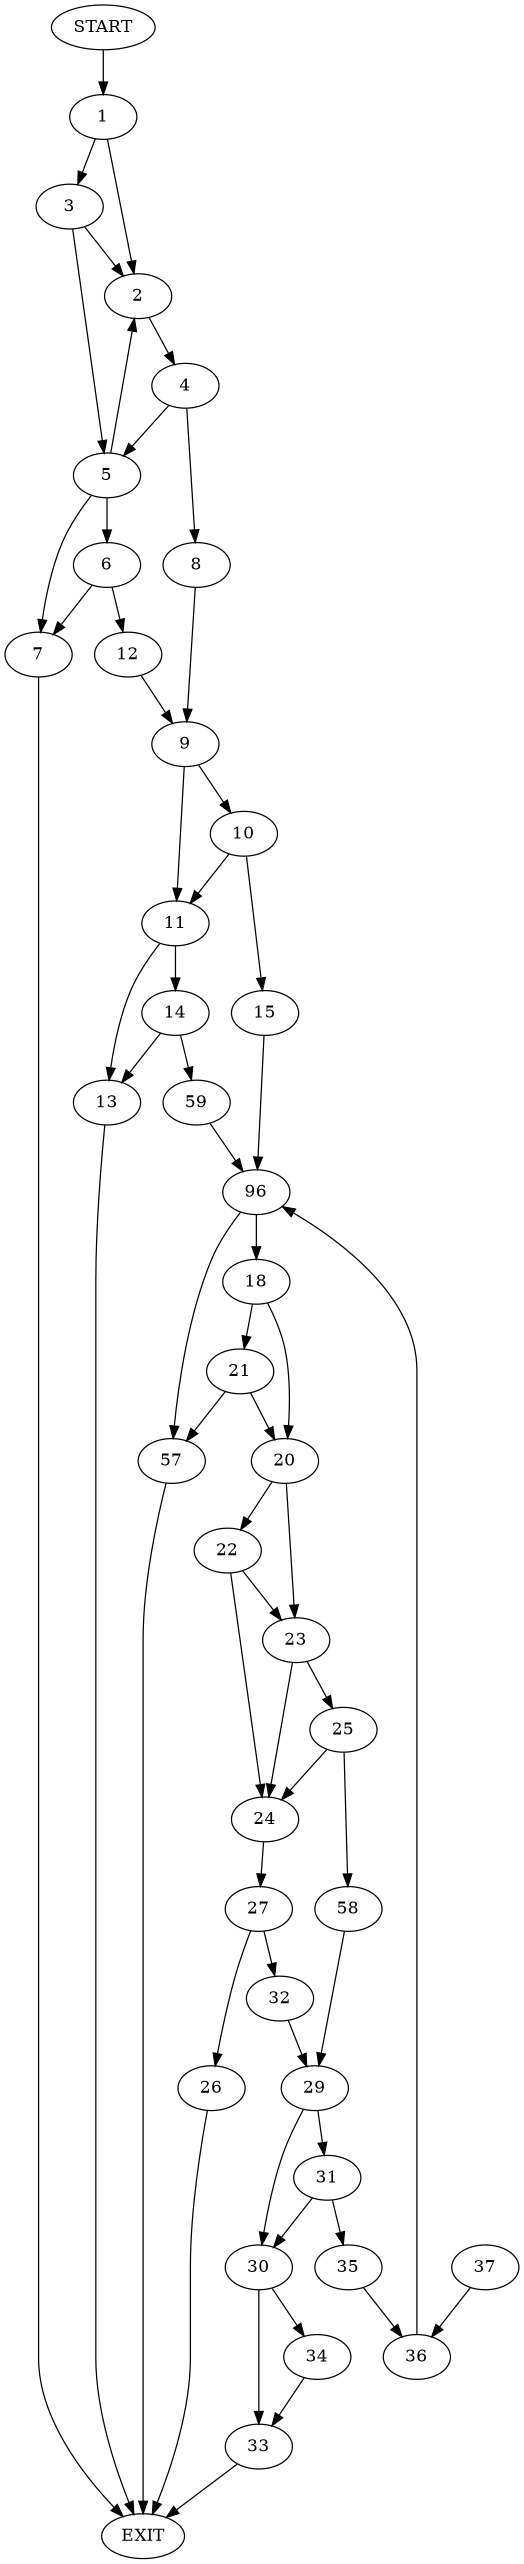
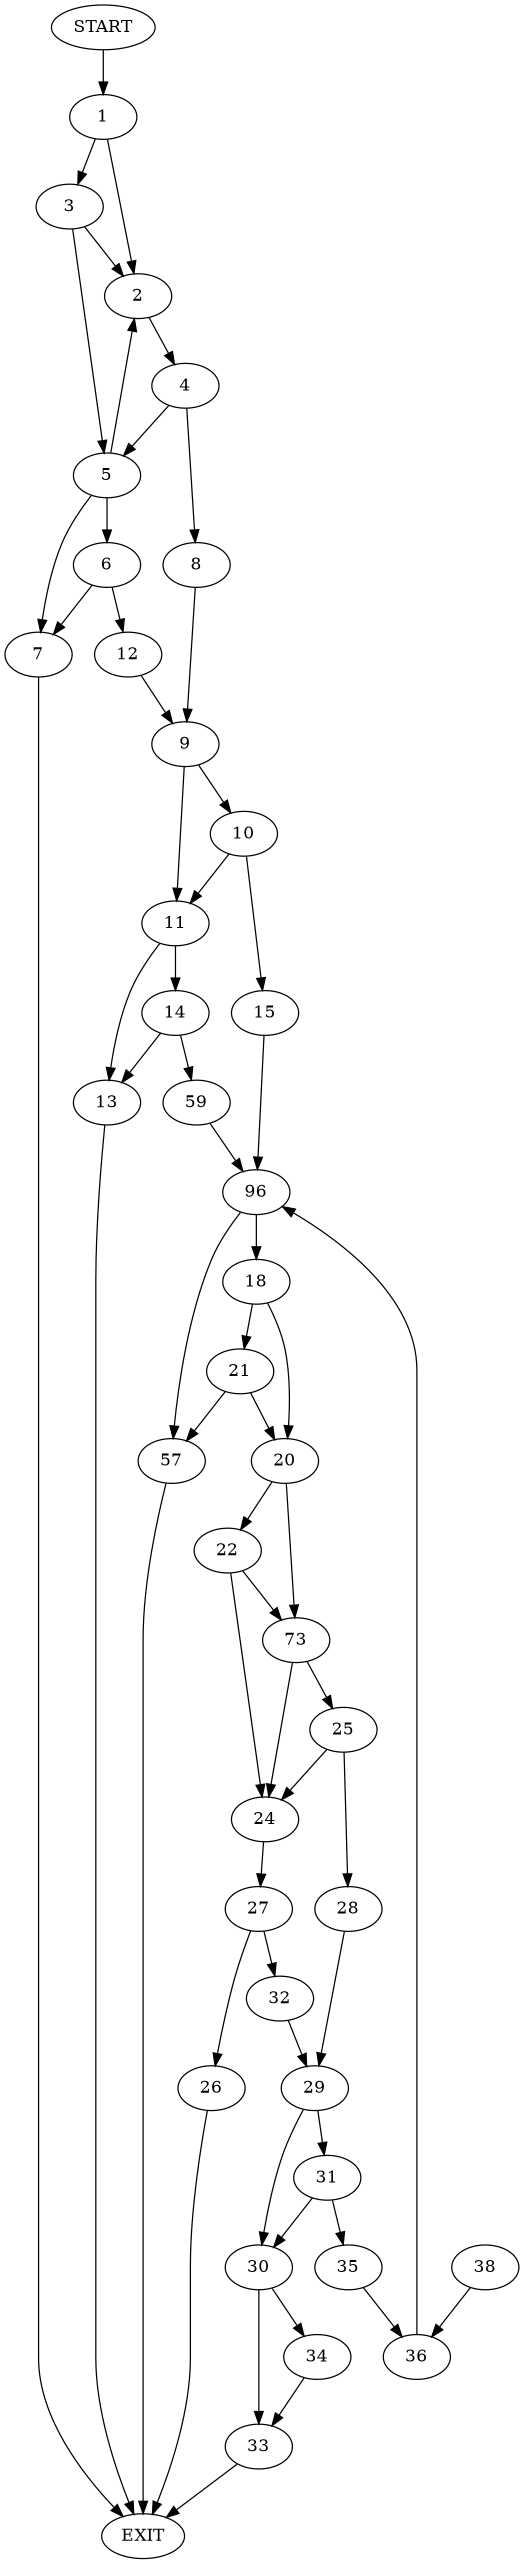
(296, 1640) -> (296, 1640)
(348, 1909) -> (348, 1909)
(485, 2267) -> (485, 2267)
